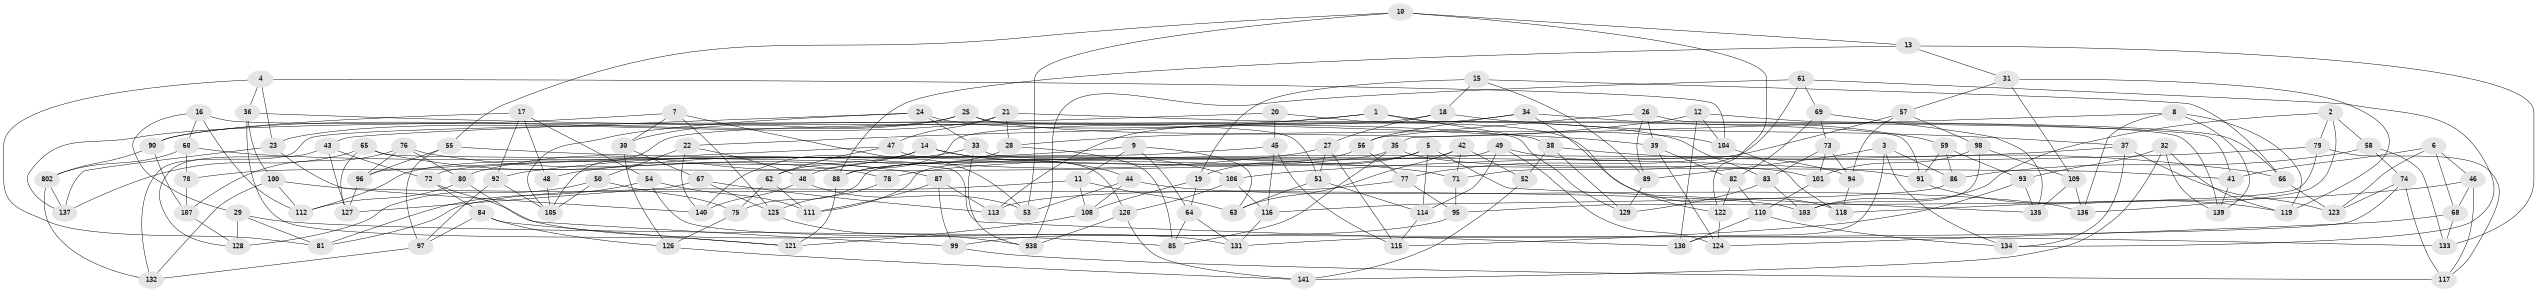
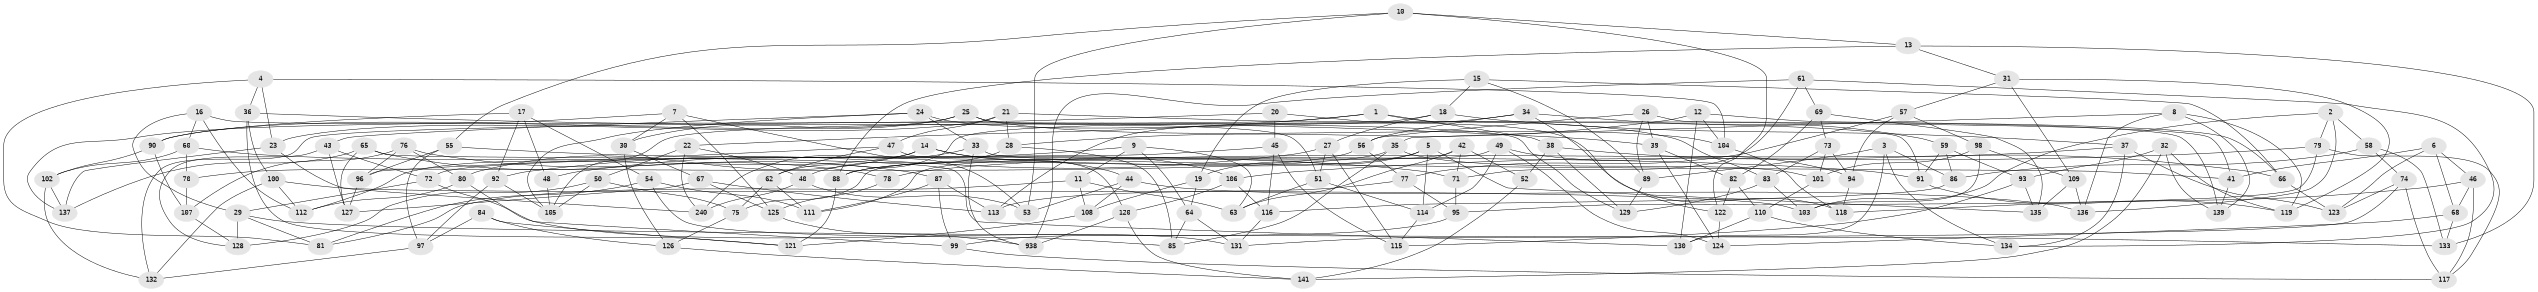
(47, 180) -> (47, 180)
(455, 196) -> (333, 196)
(701, 213) -> (701, 213)
